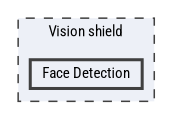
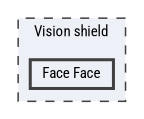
(86, 74) -> (72, 74)
